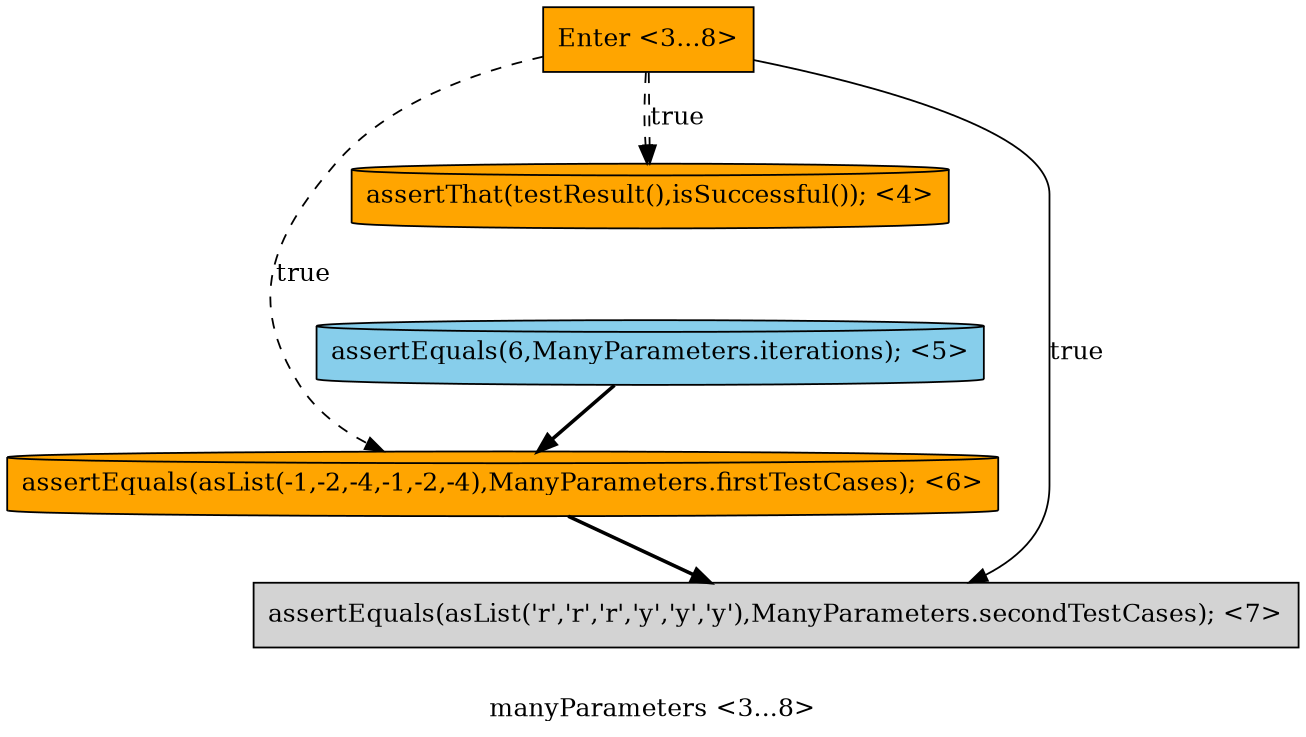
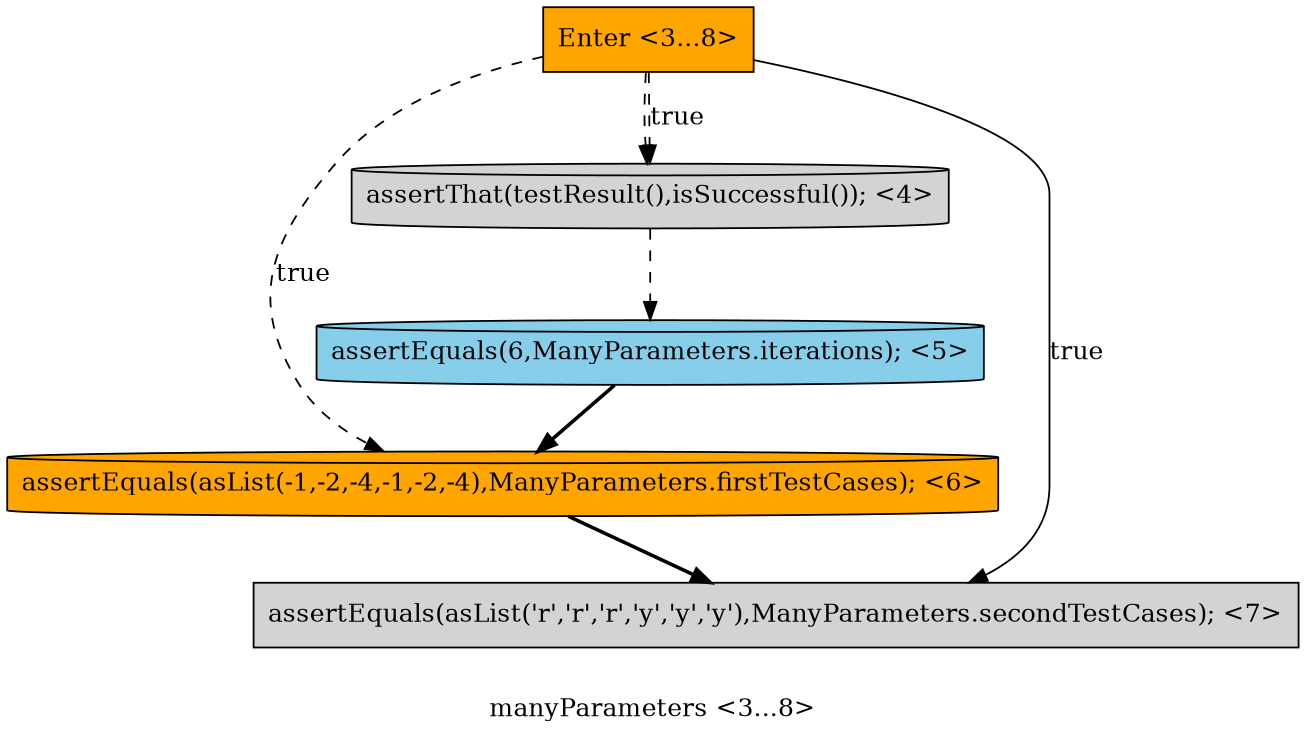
(650, 196) -> (650, 196)
none -> (650, 265)
